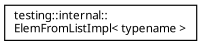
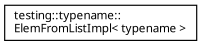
(101, 23) -> (101, 23)
